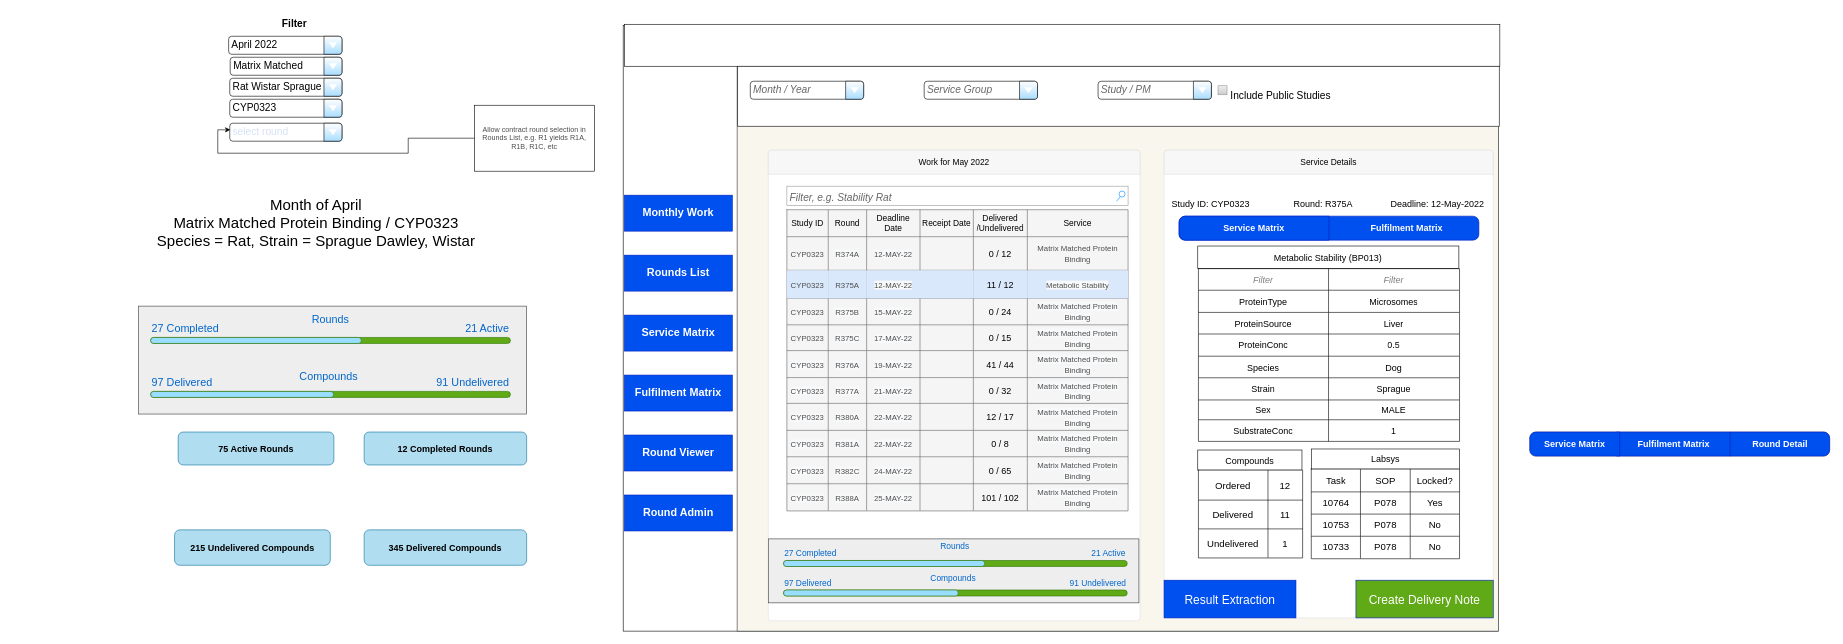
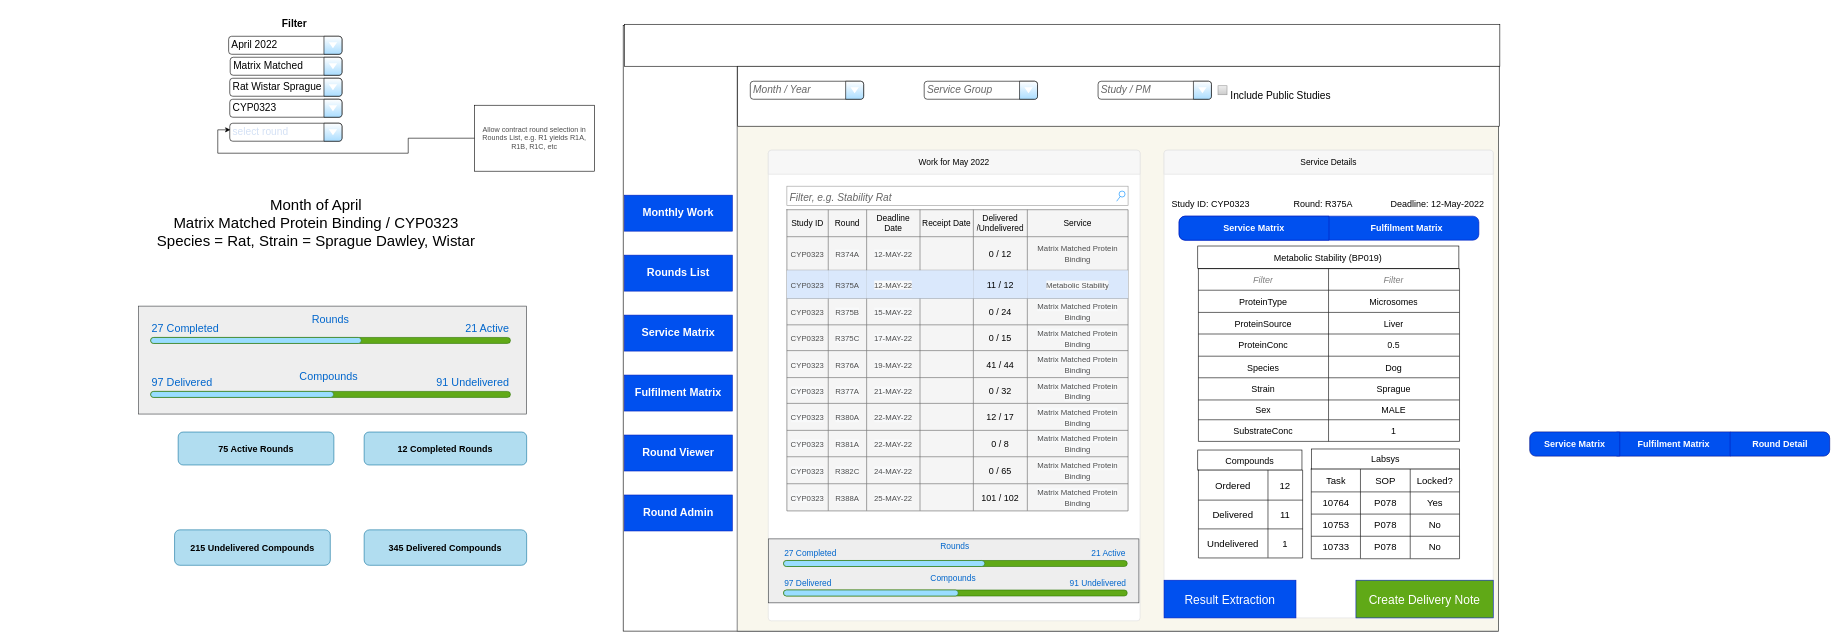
(1328, 258) -> (1328, 258)
